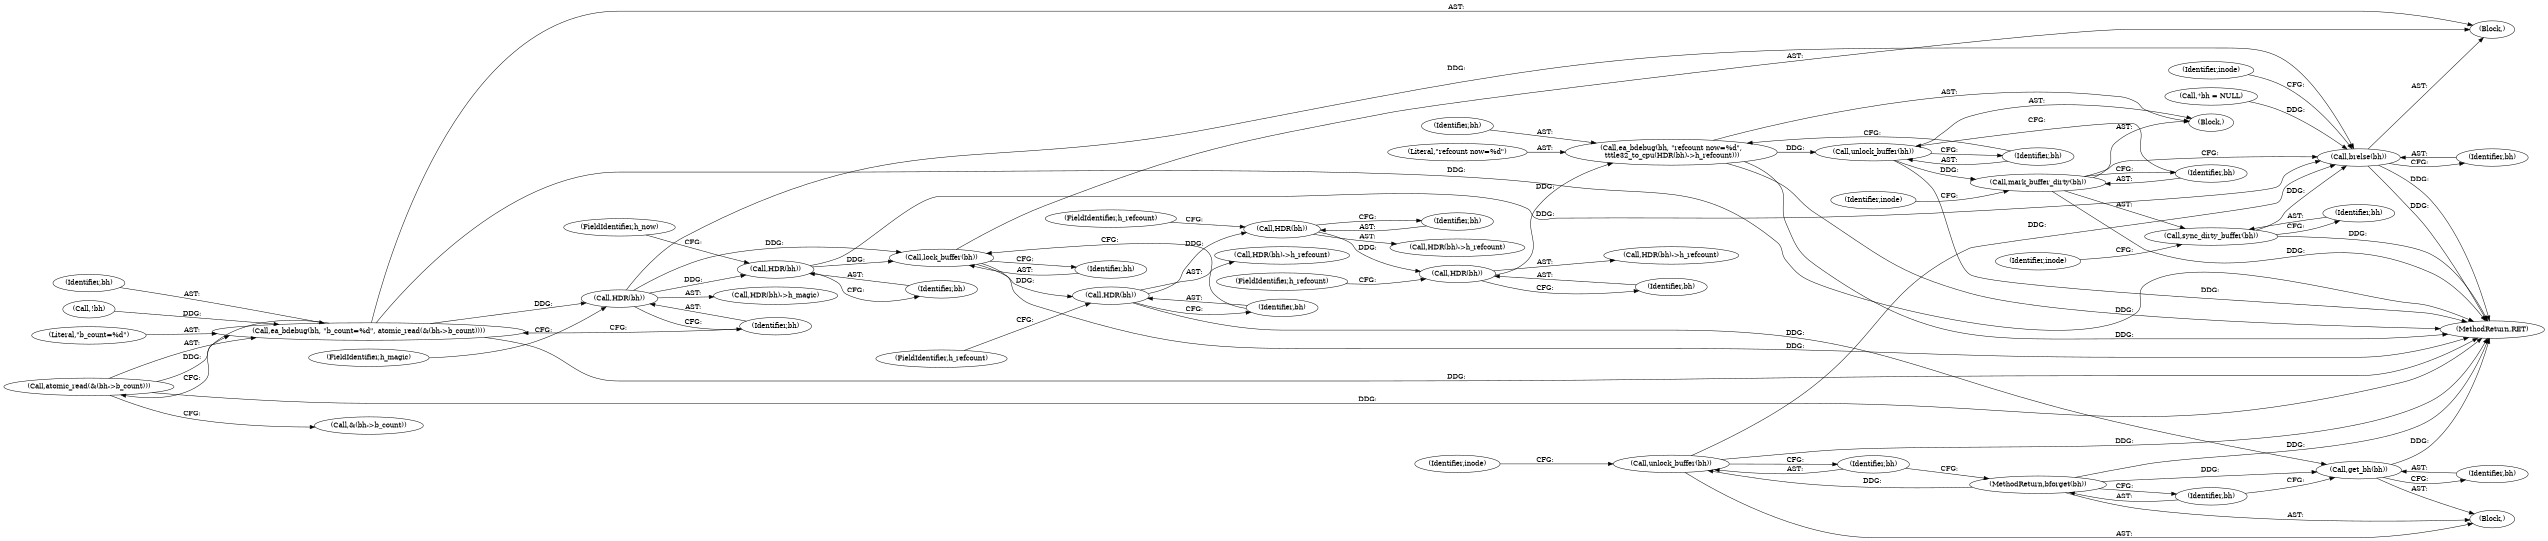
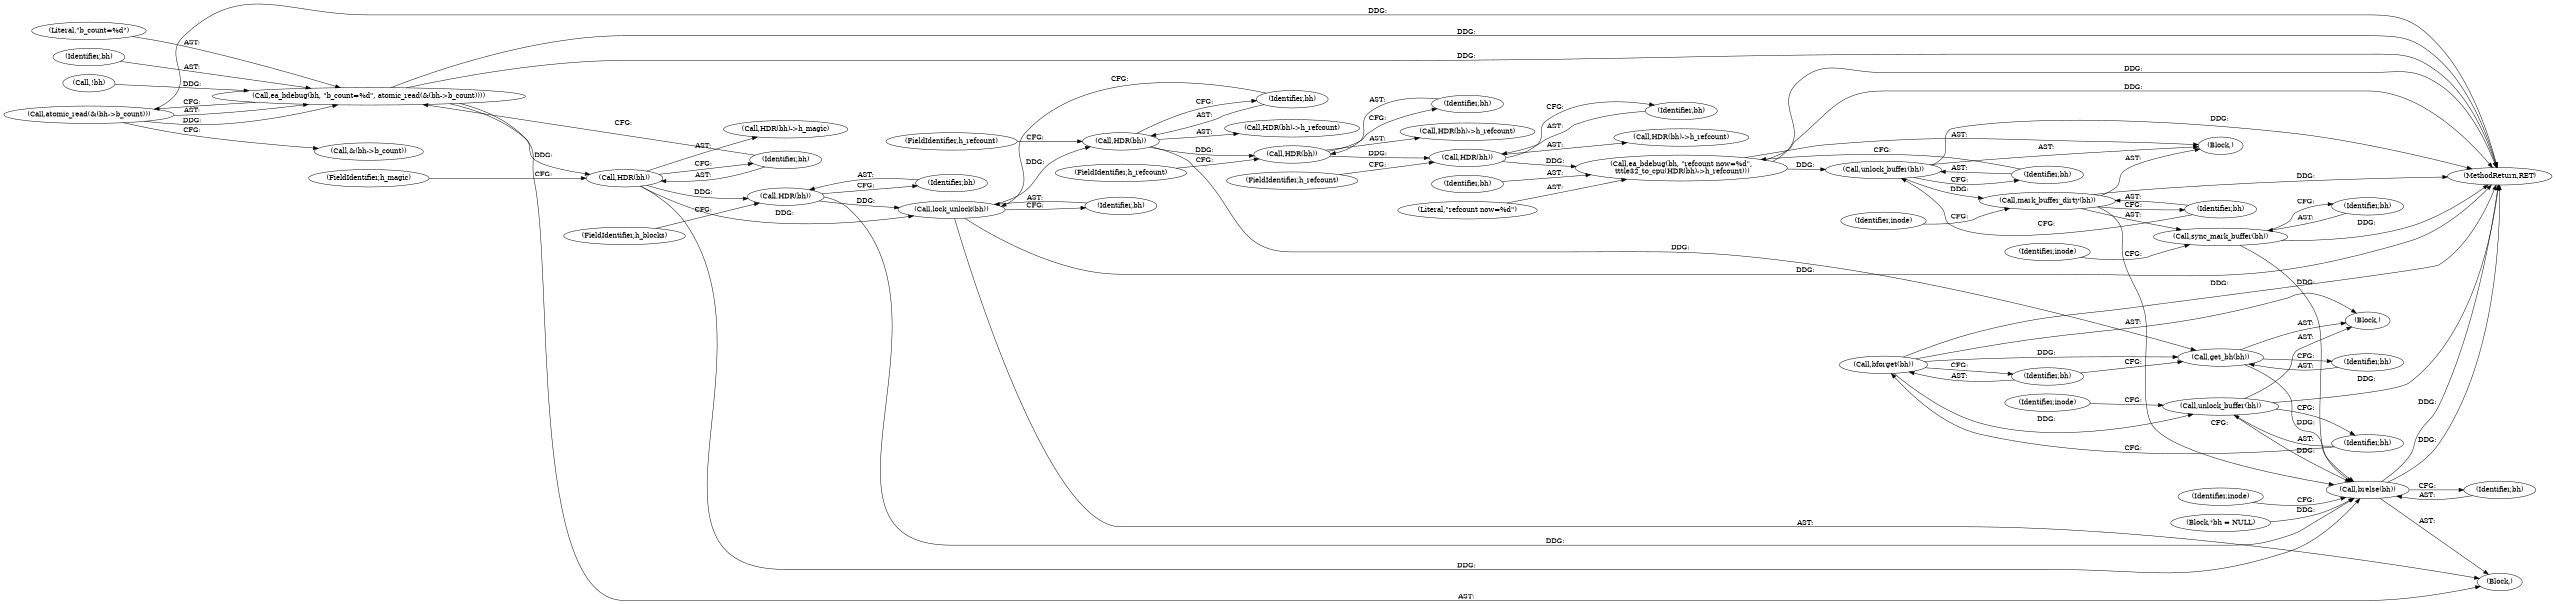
(2211, 96) -> (2221, 523)
(620, 227) -> (625, 236)
(2211, 237) -> (2221, 237)
(942, 258) -> (952, 210)
(2455, 417) -> (2294, 423)
(2038, 485) -> (1883, 365)
